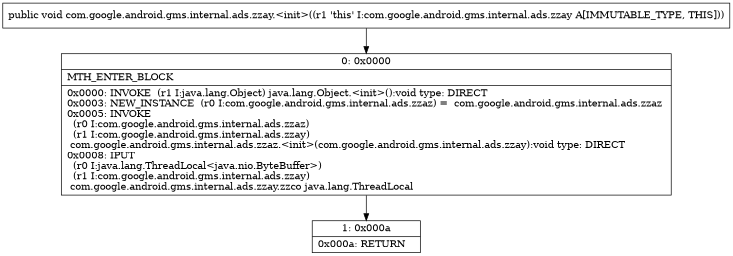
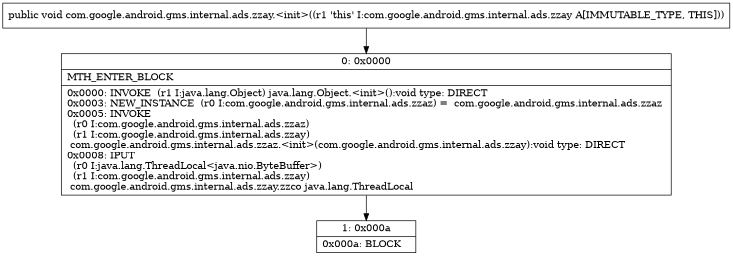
(366, 244) -> (366, 244)
